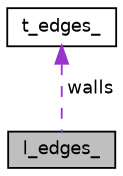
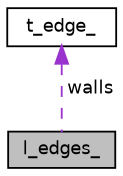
(62, 27) -> (62, 27)
